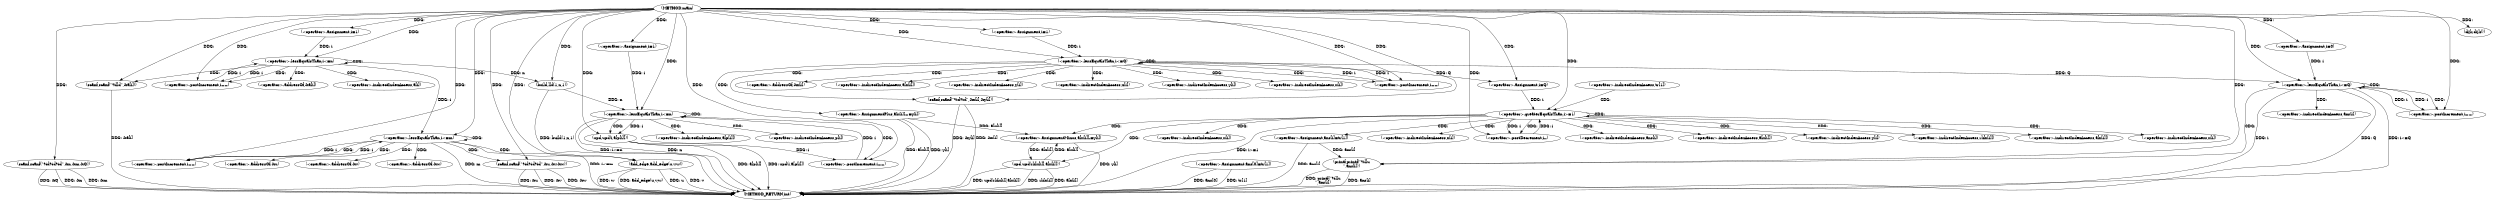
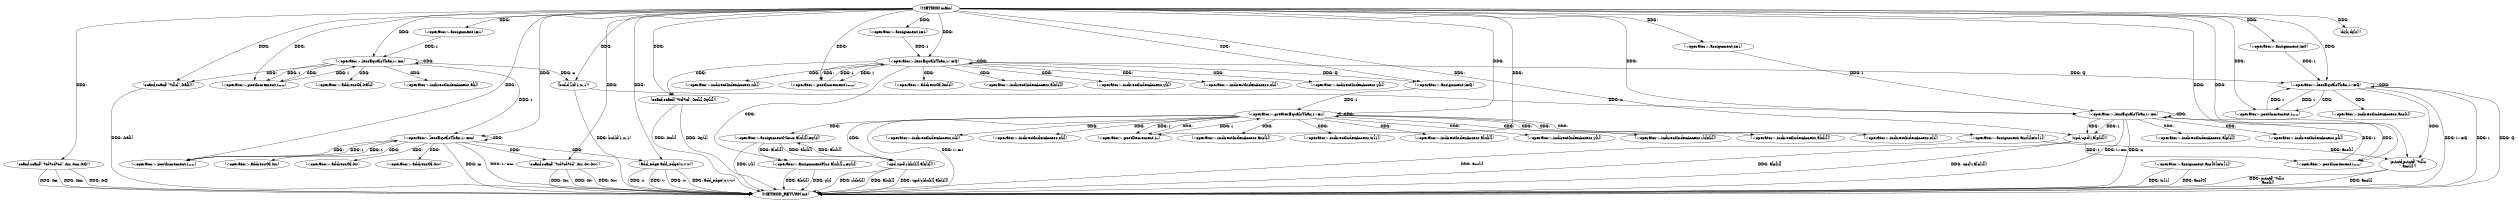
(1586, 100) -> (1313, 126)
(967, 126) -> (761, 154)
